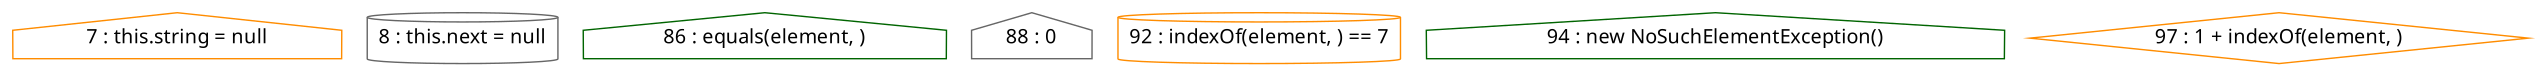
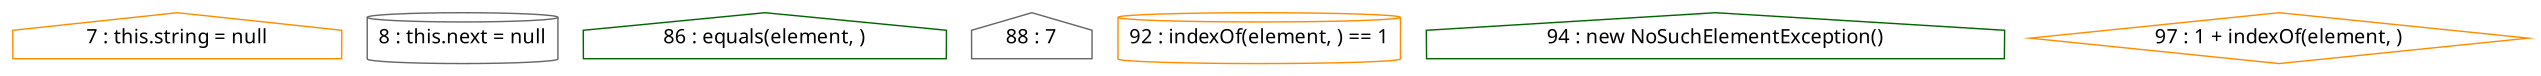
(1032, 38) -> (1032, 38)
(1259, 38) -> (1259, 38)
